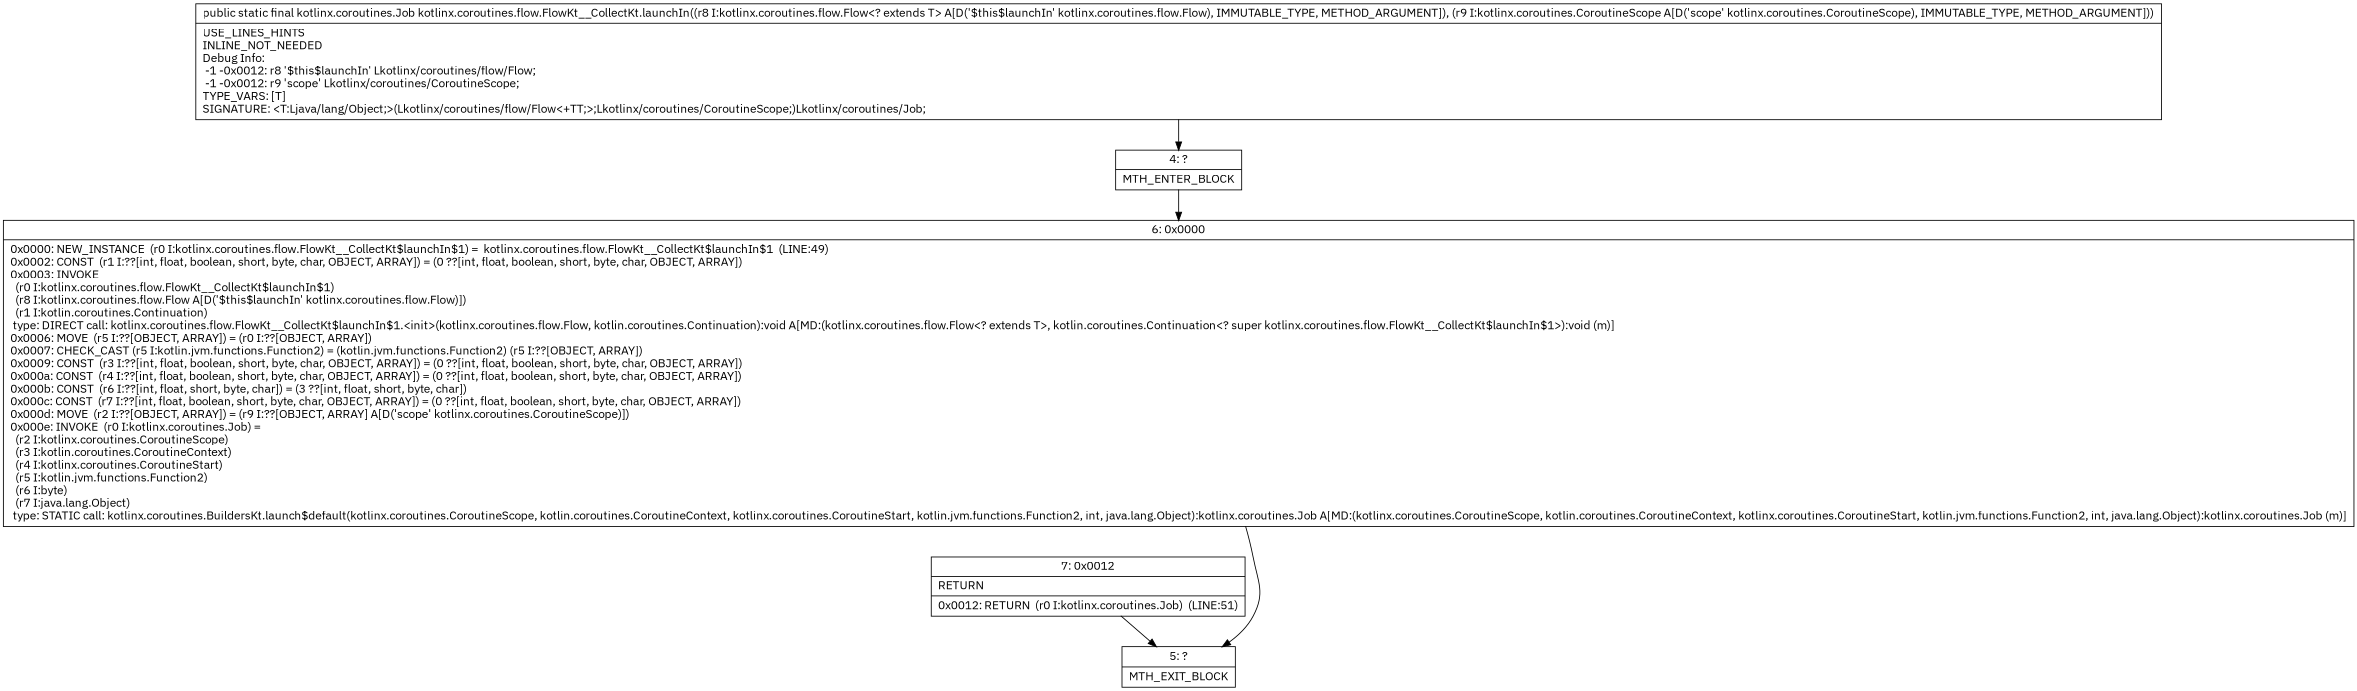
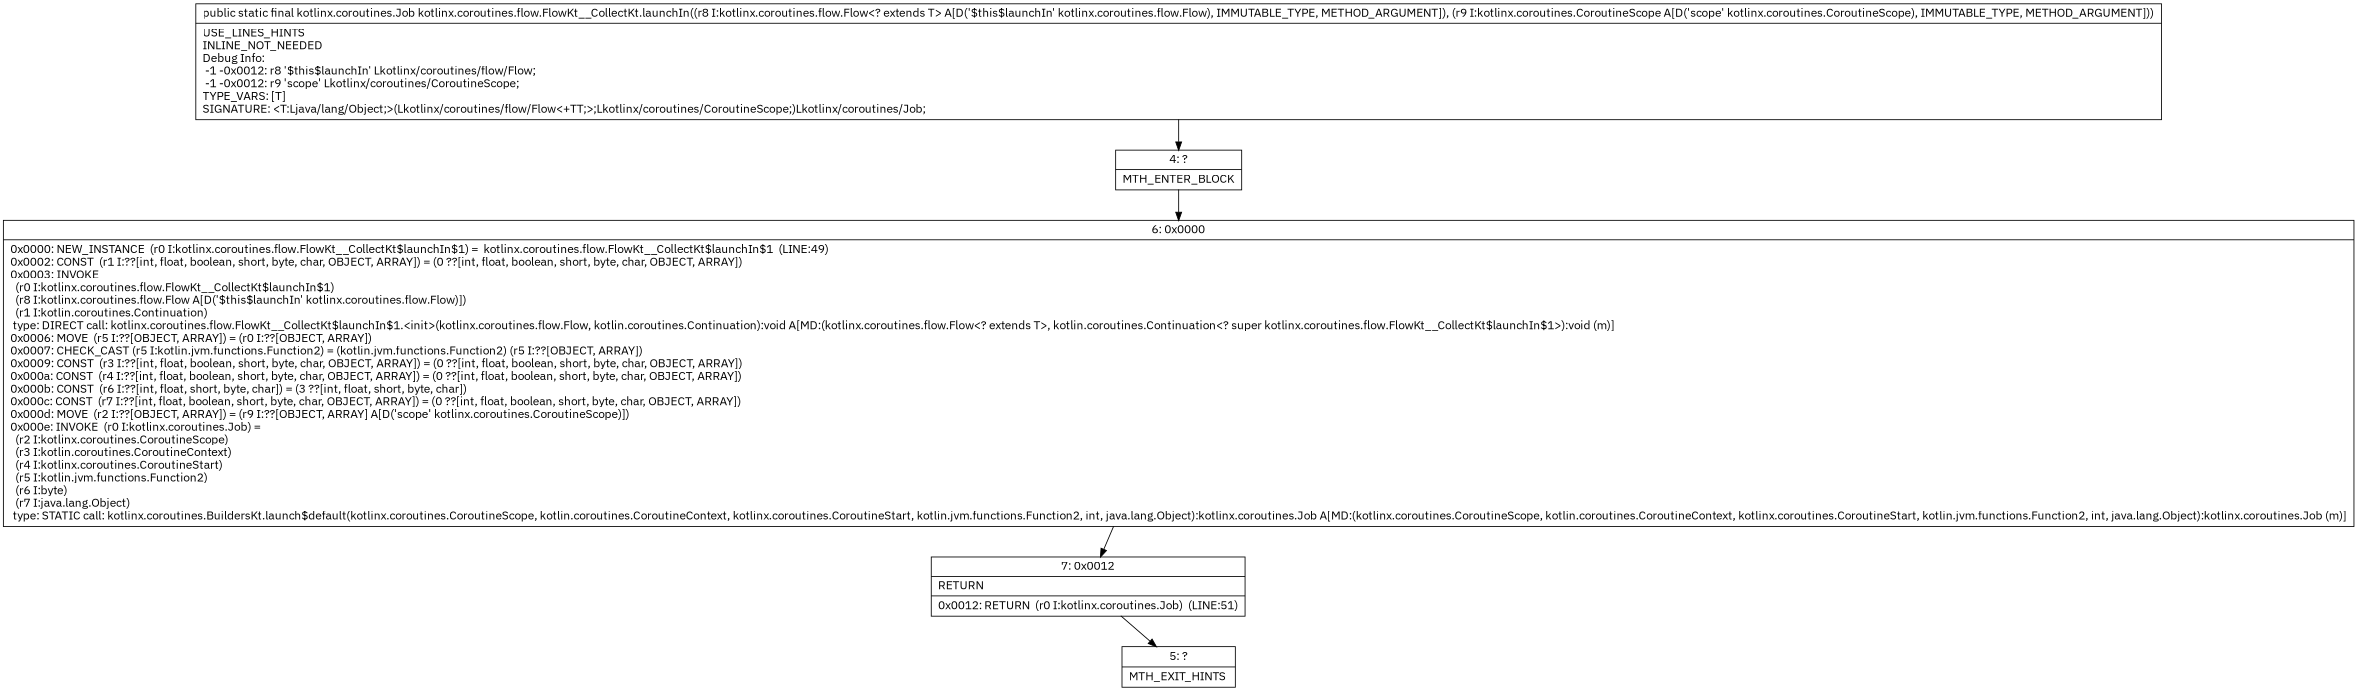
(1260, 589) -> (1109, 538)
(1179, 677) -> (1177, 677)
